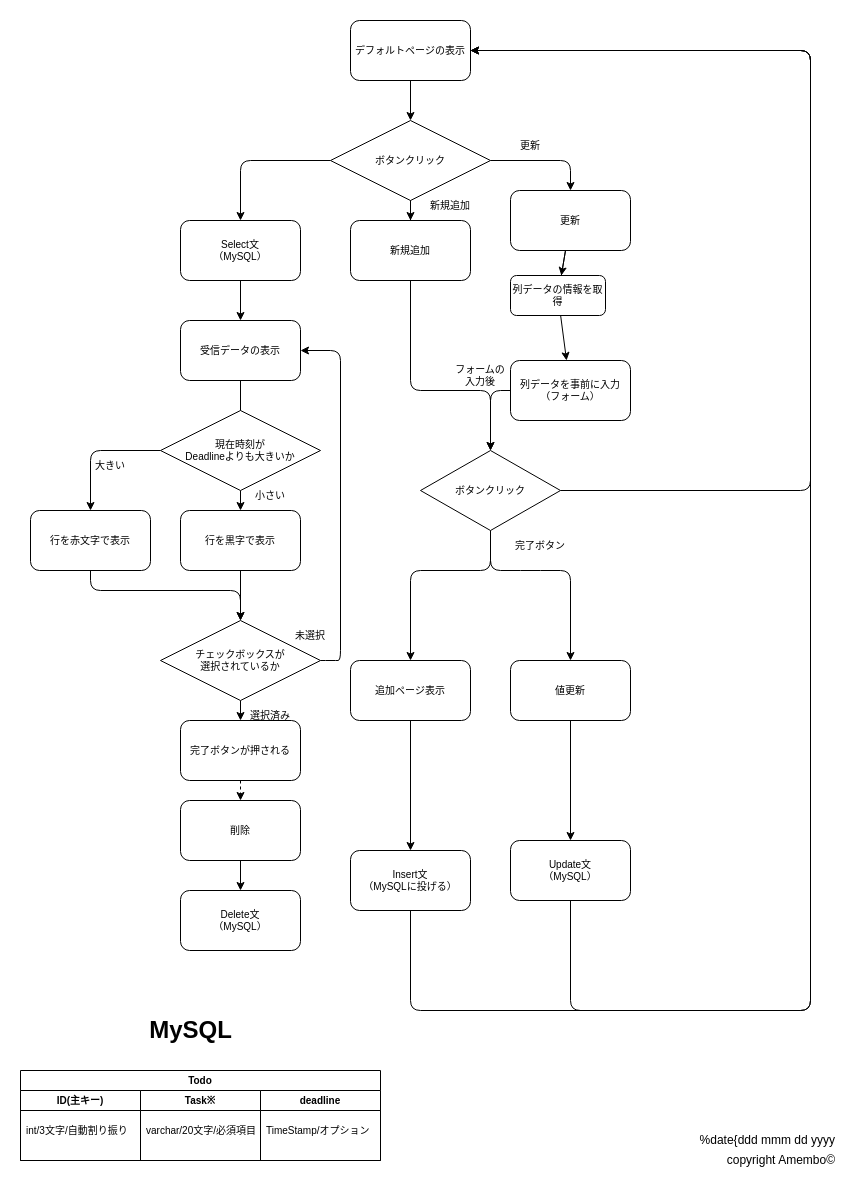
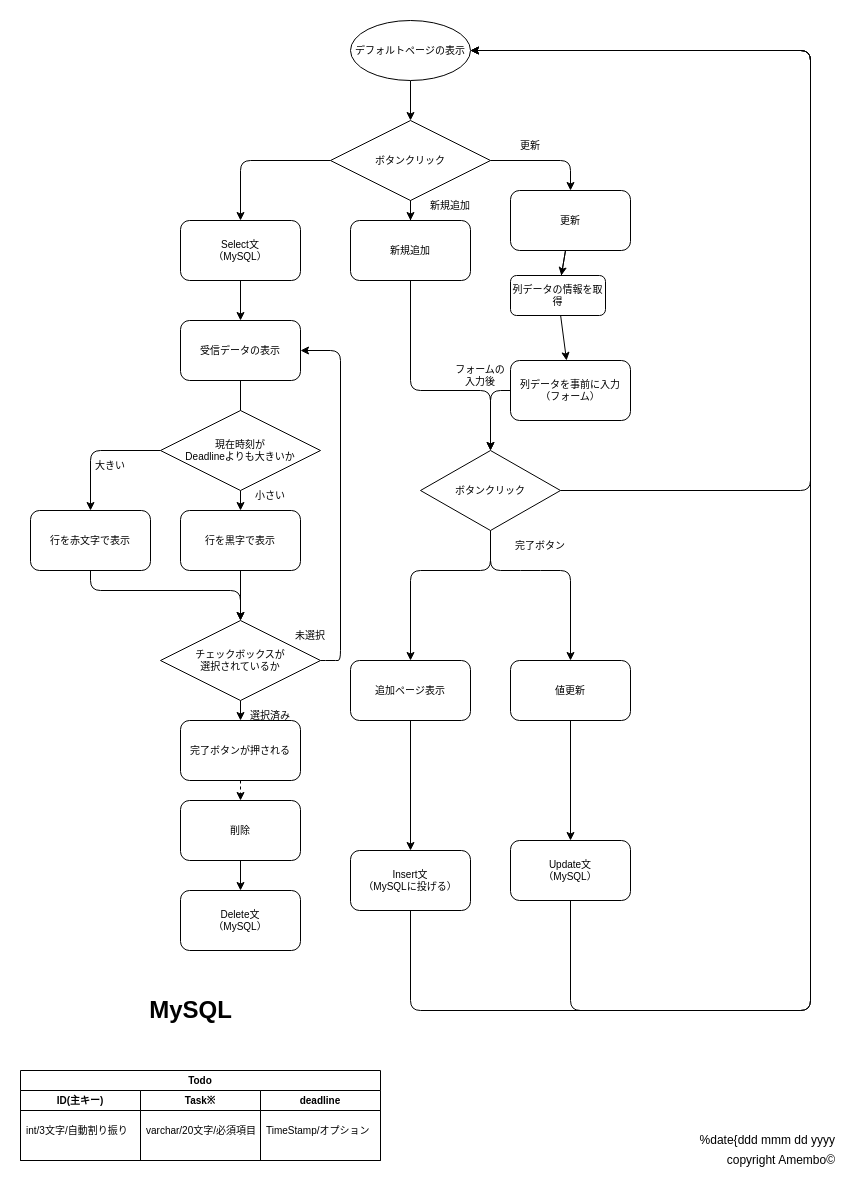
(411, 51) -> (411, 51)
(191, 1031) -> (191, 1011)
